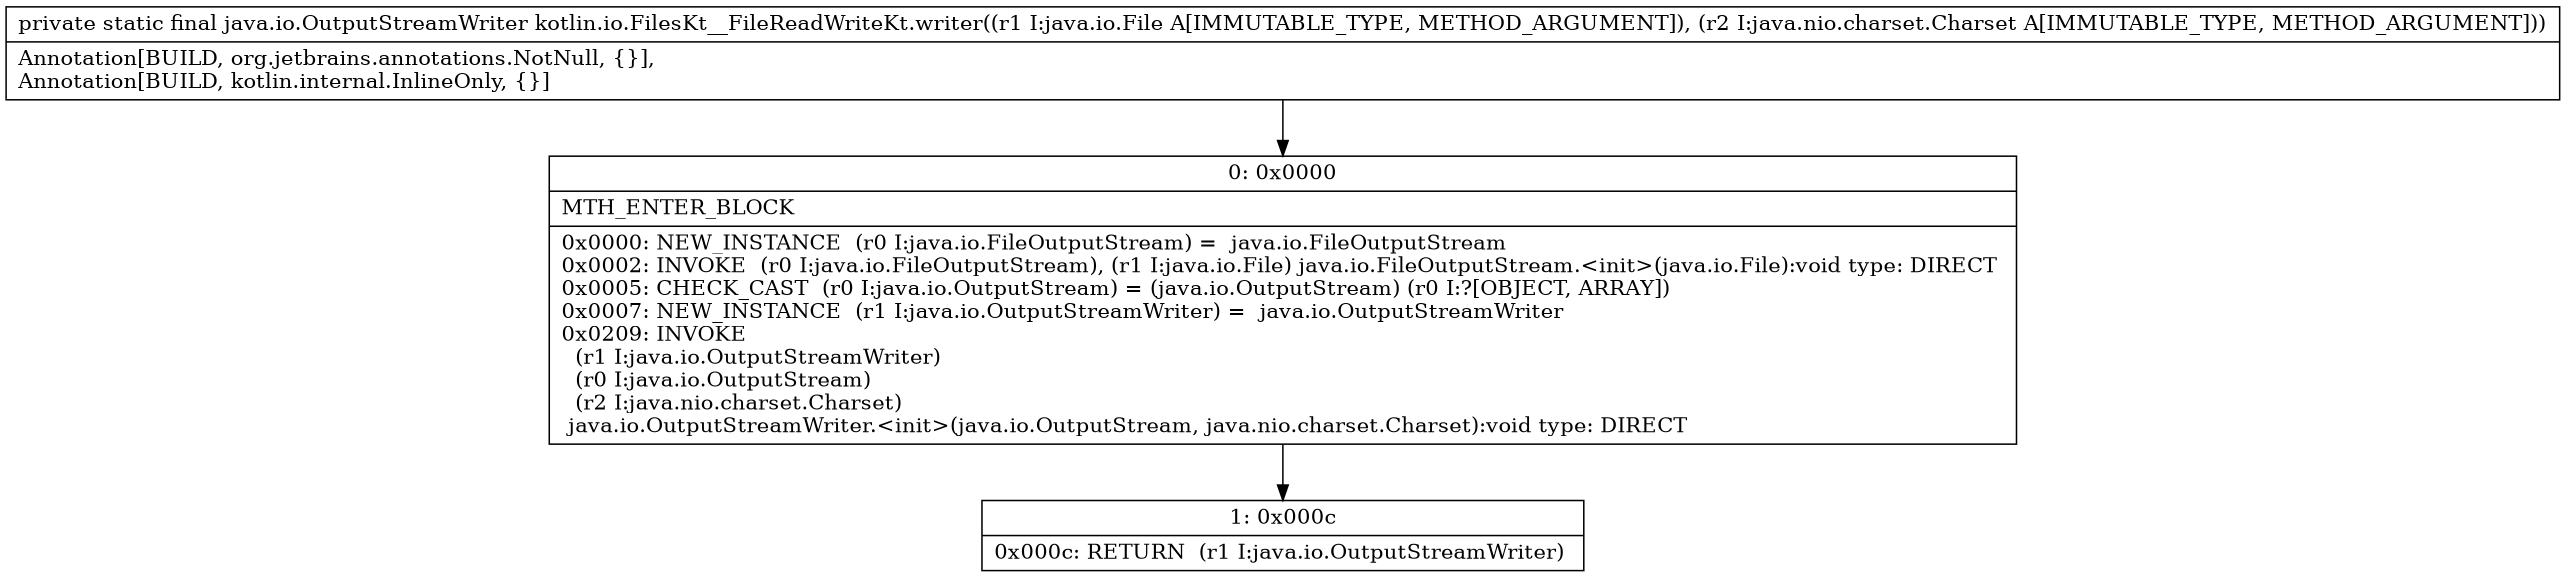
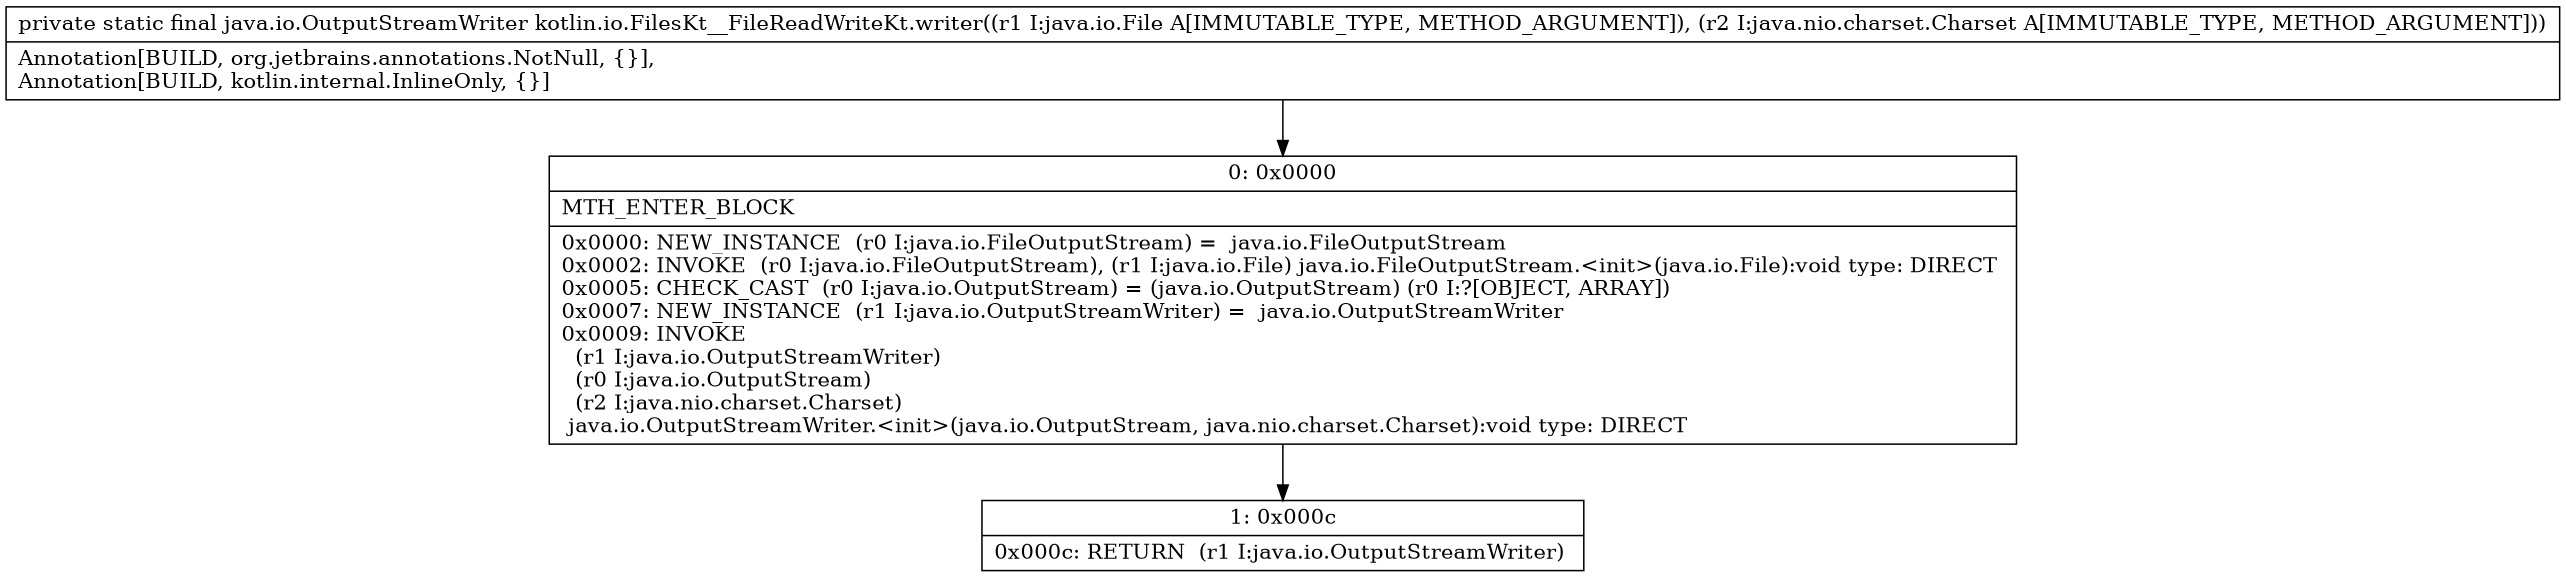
(661, 334) -> (661, 334)
